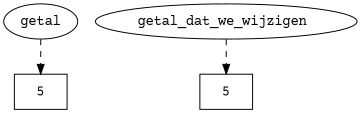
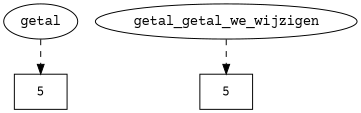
(226, 21) -> (226, 21)
